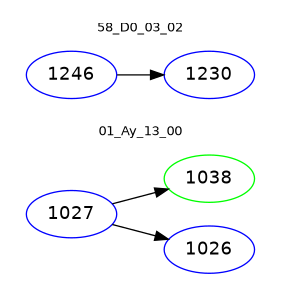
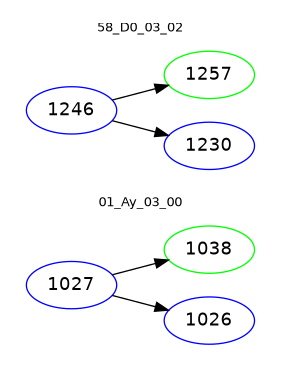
none -> (209, 75)
(140, 132) -> (140, 203)
